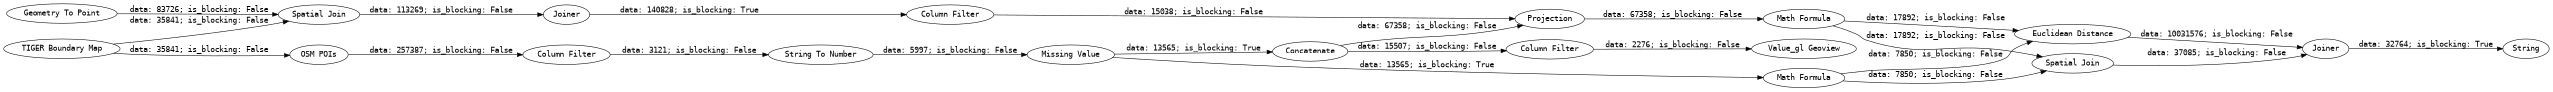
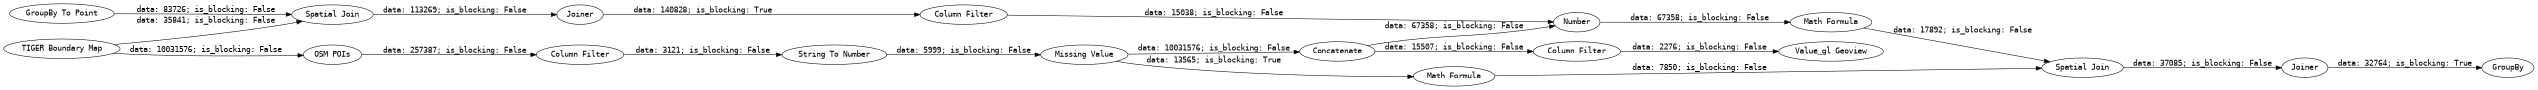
(62, 14) -> (62, 14)
(1550, 19) -> (1577, 22)
(2073, 34) -> none
(1193, 48) -> (1214, 48)
(2526, 49) -> (2508, 68)
(199, 50) -> (206, 50)
(950, 51) -> (964, 51)
